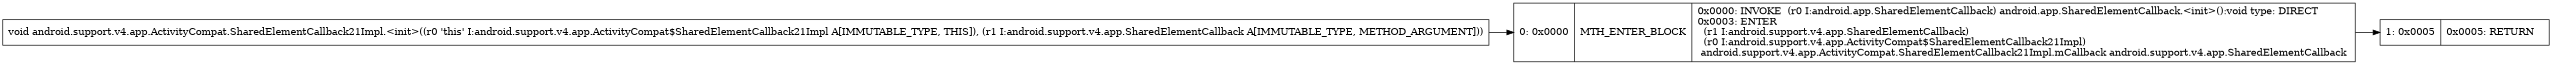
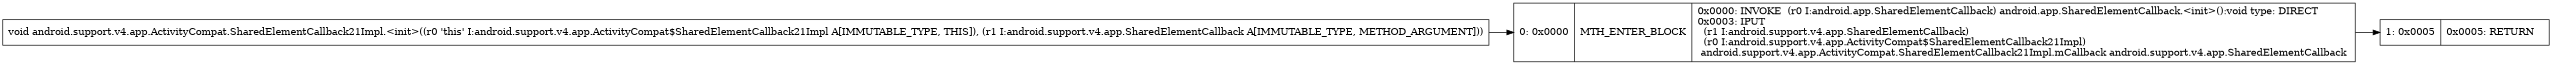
(1740, 22) -> (1734, 22)
